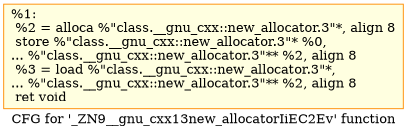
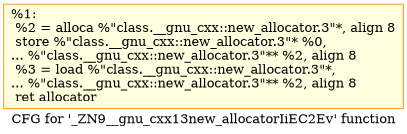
(39, 98) -> (54, 98)
